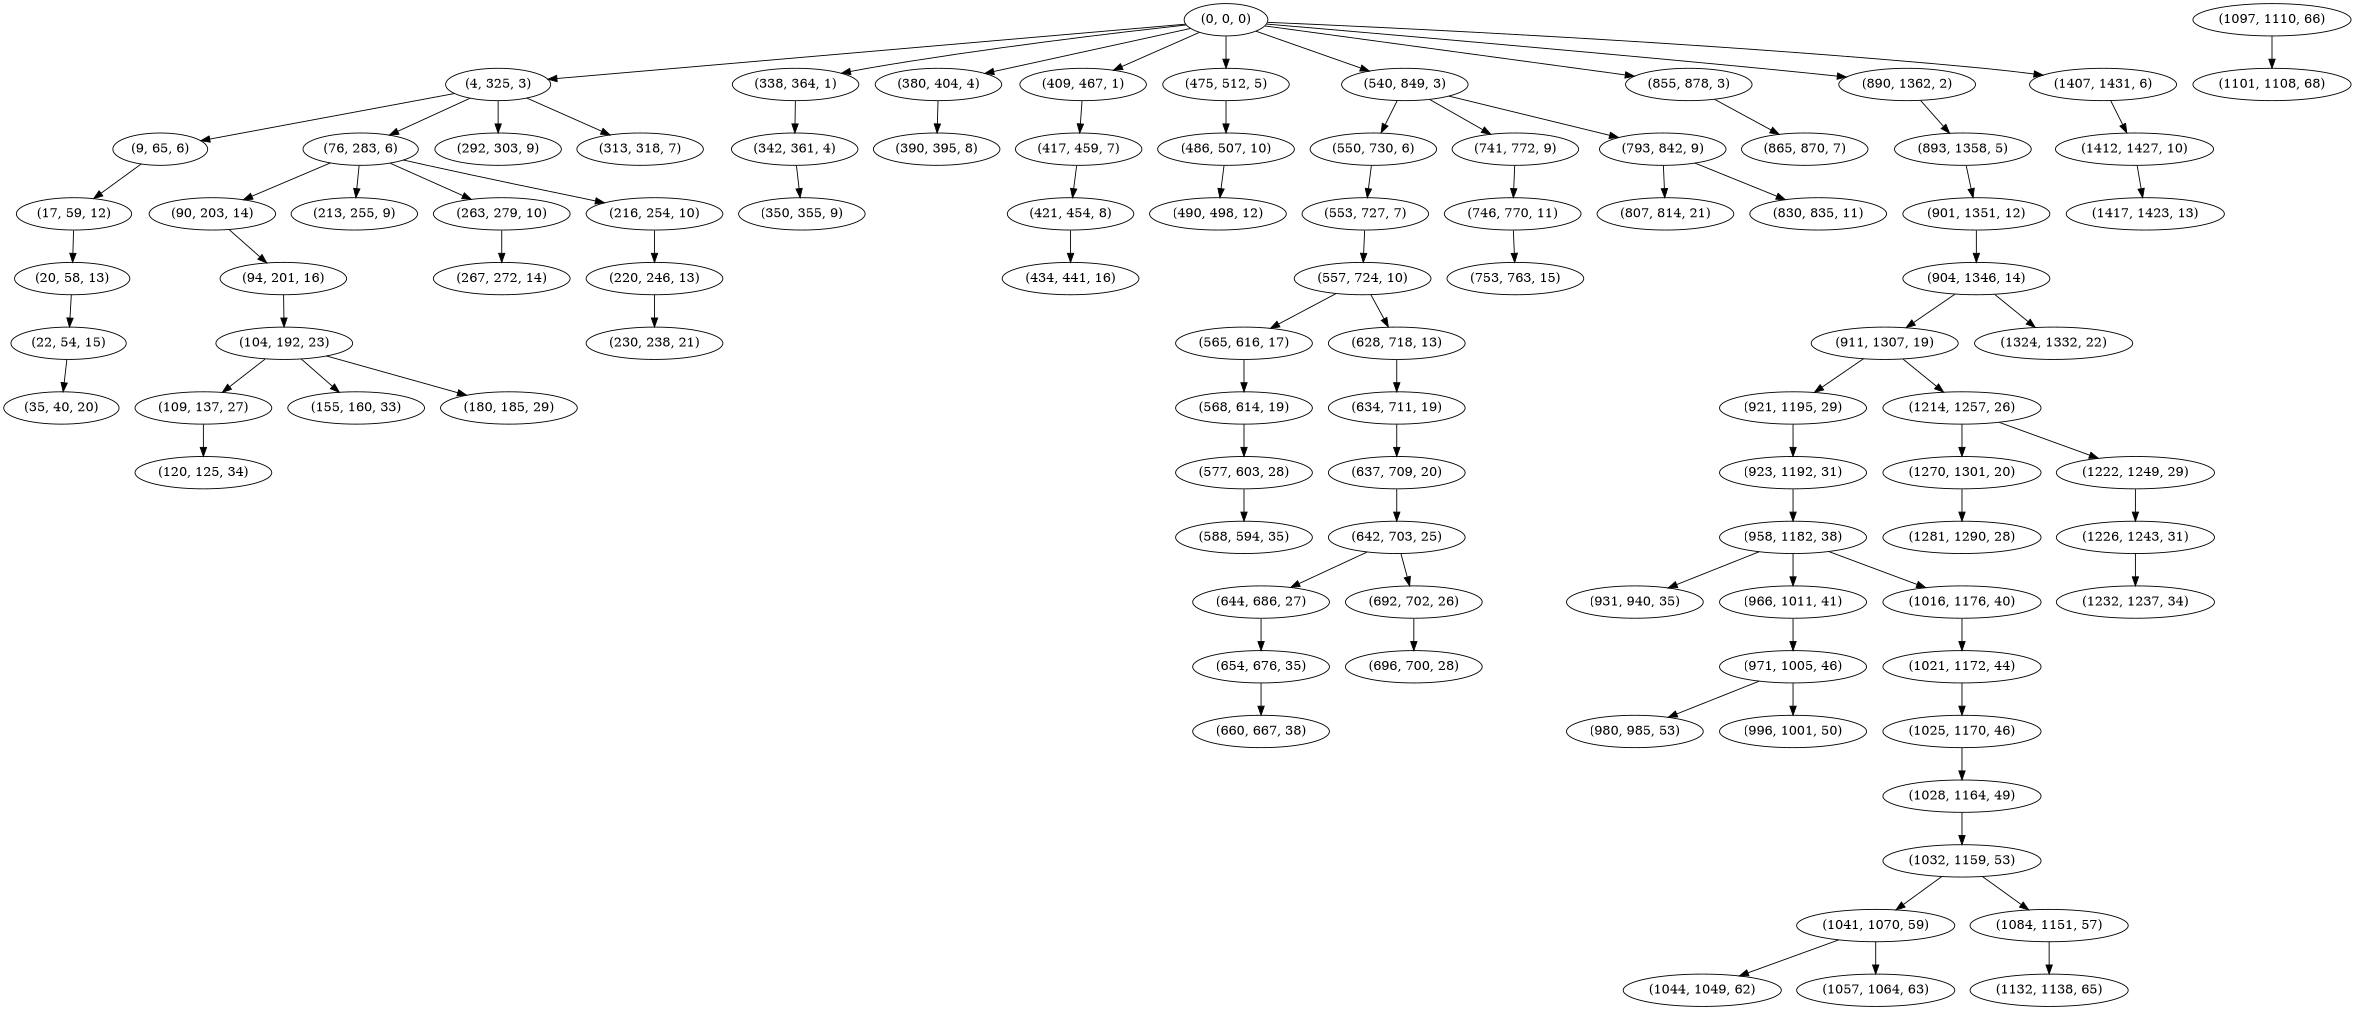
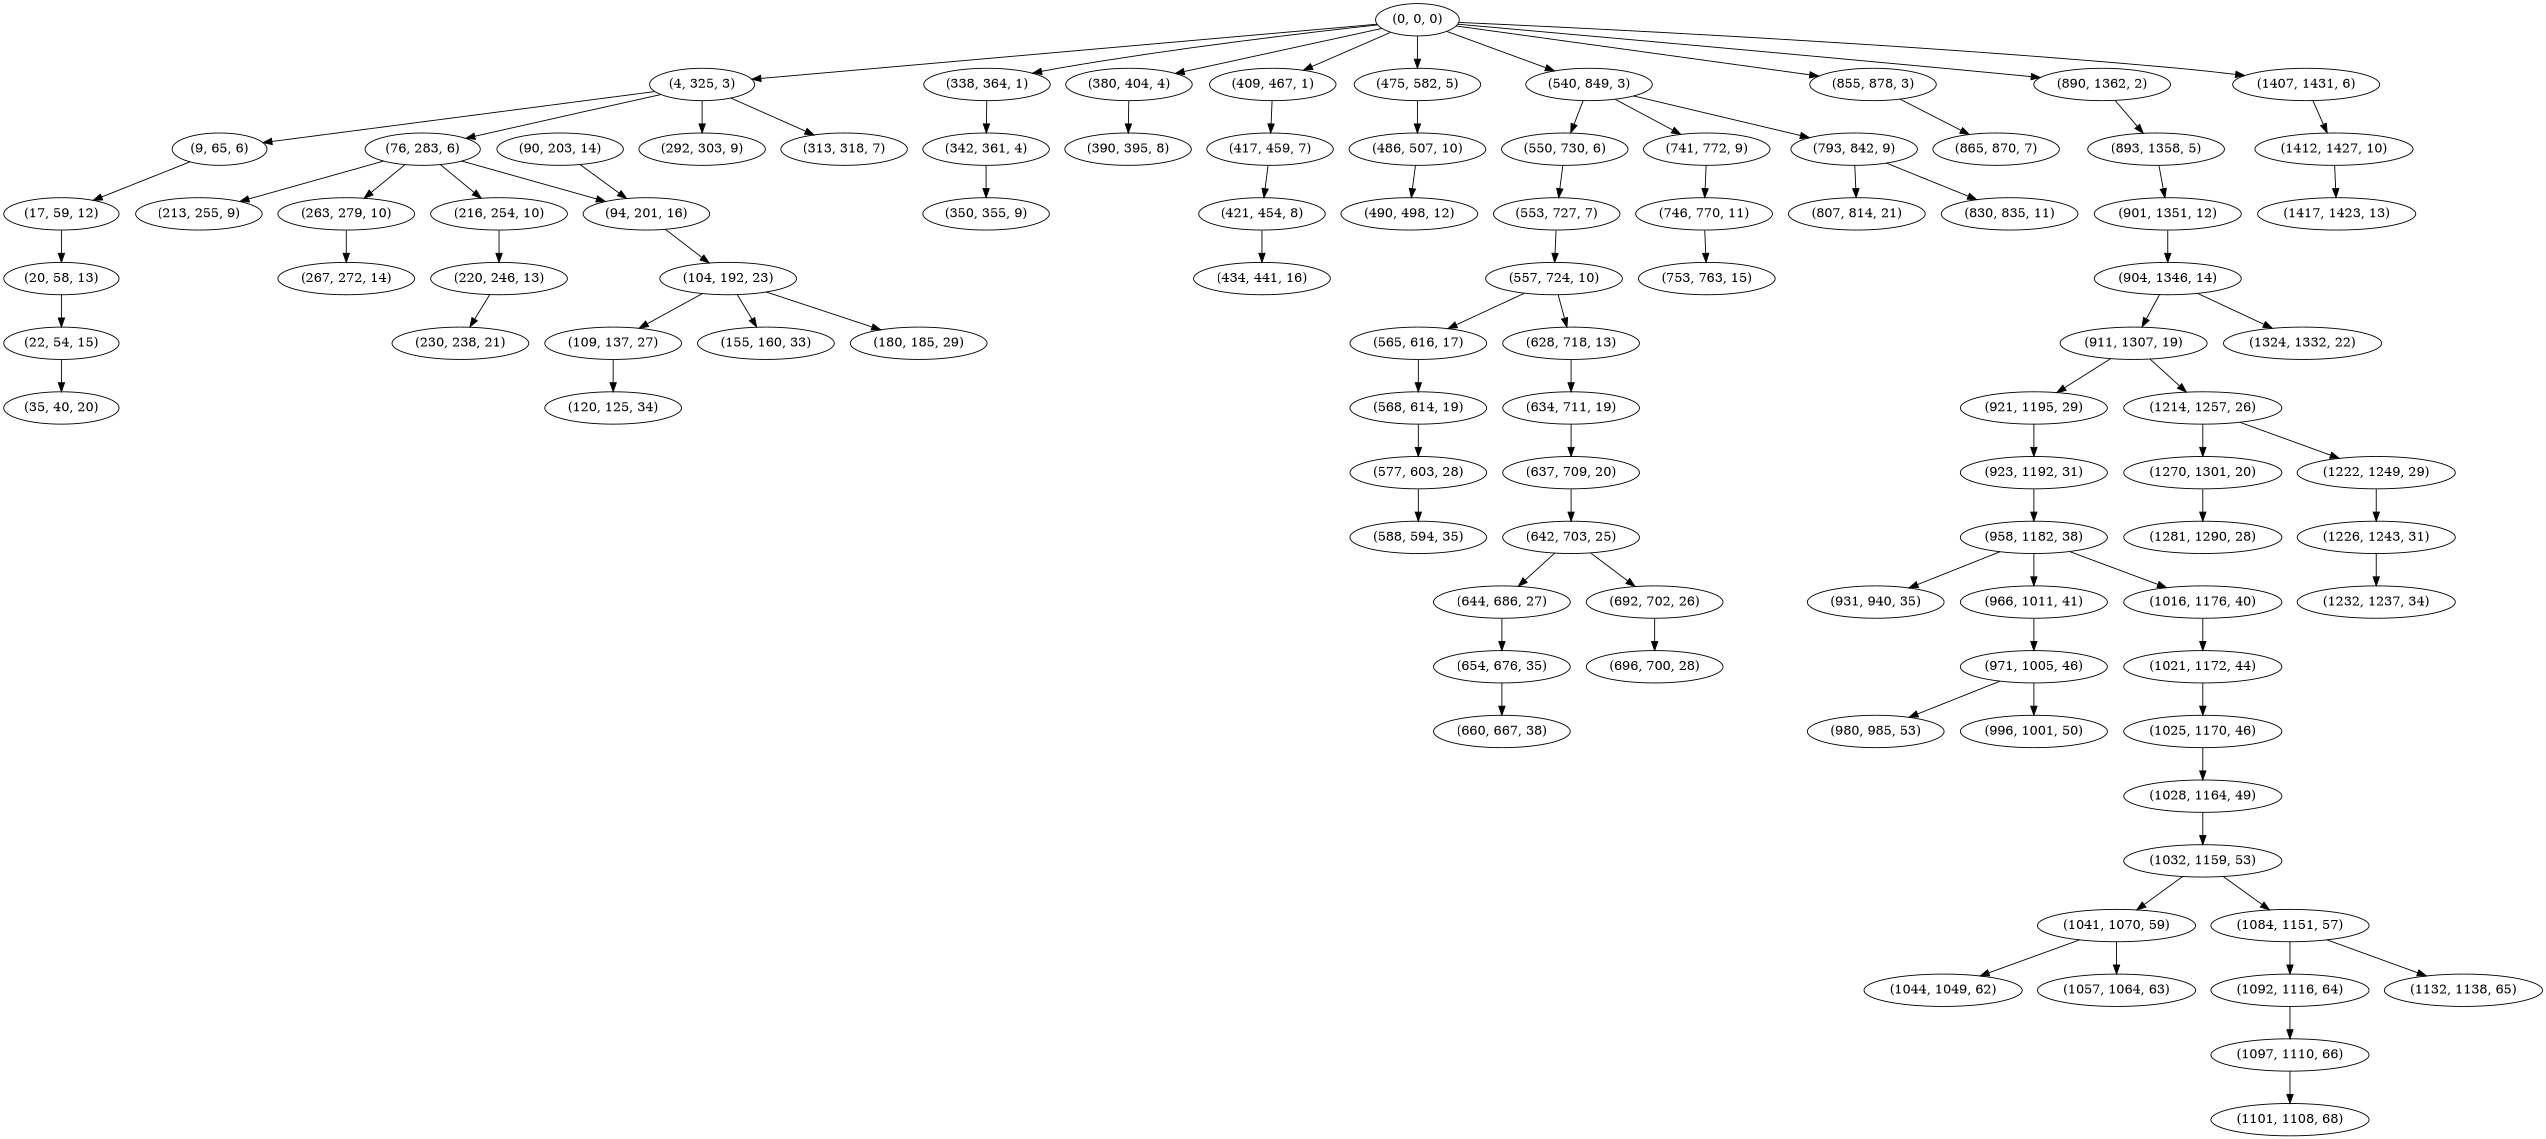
(1226, 84) -> (1417, 84)
(291, 180) -> (529, 180)
none -> (2290, 990)
